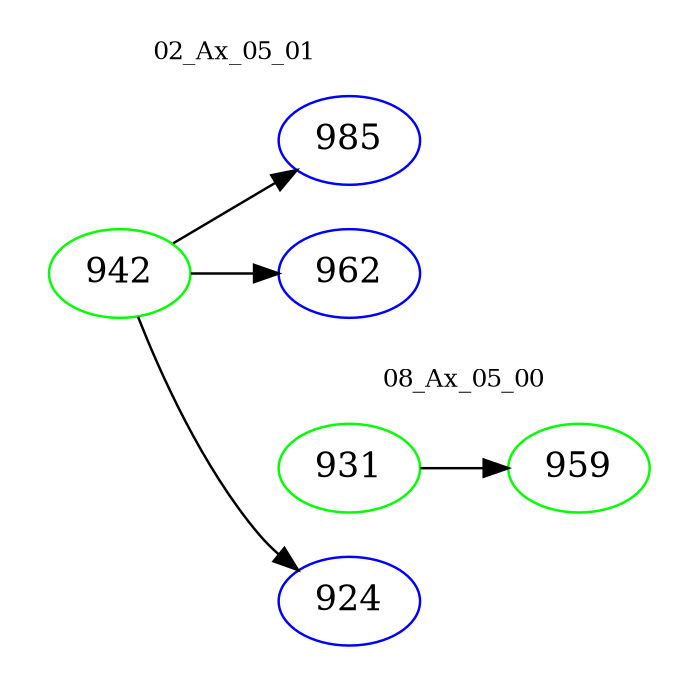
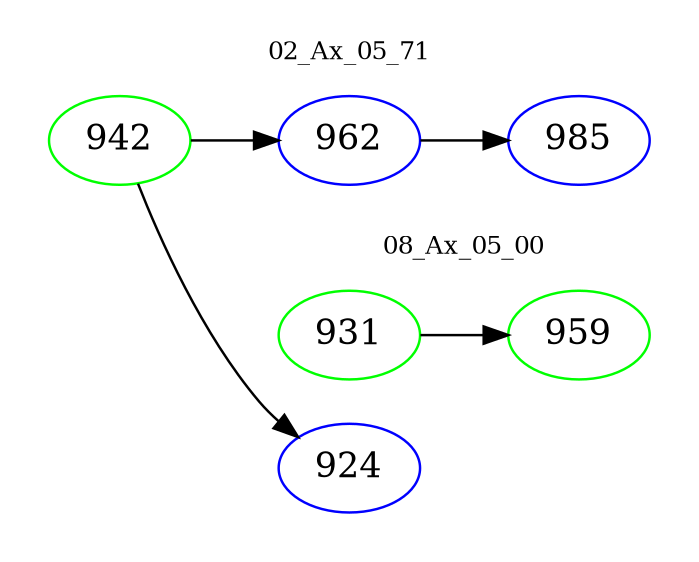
(235, 53) -> (349, 53)
(224, 213) -> (452, 140)
